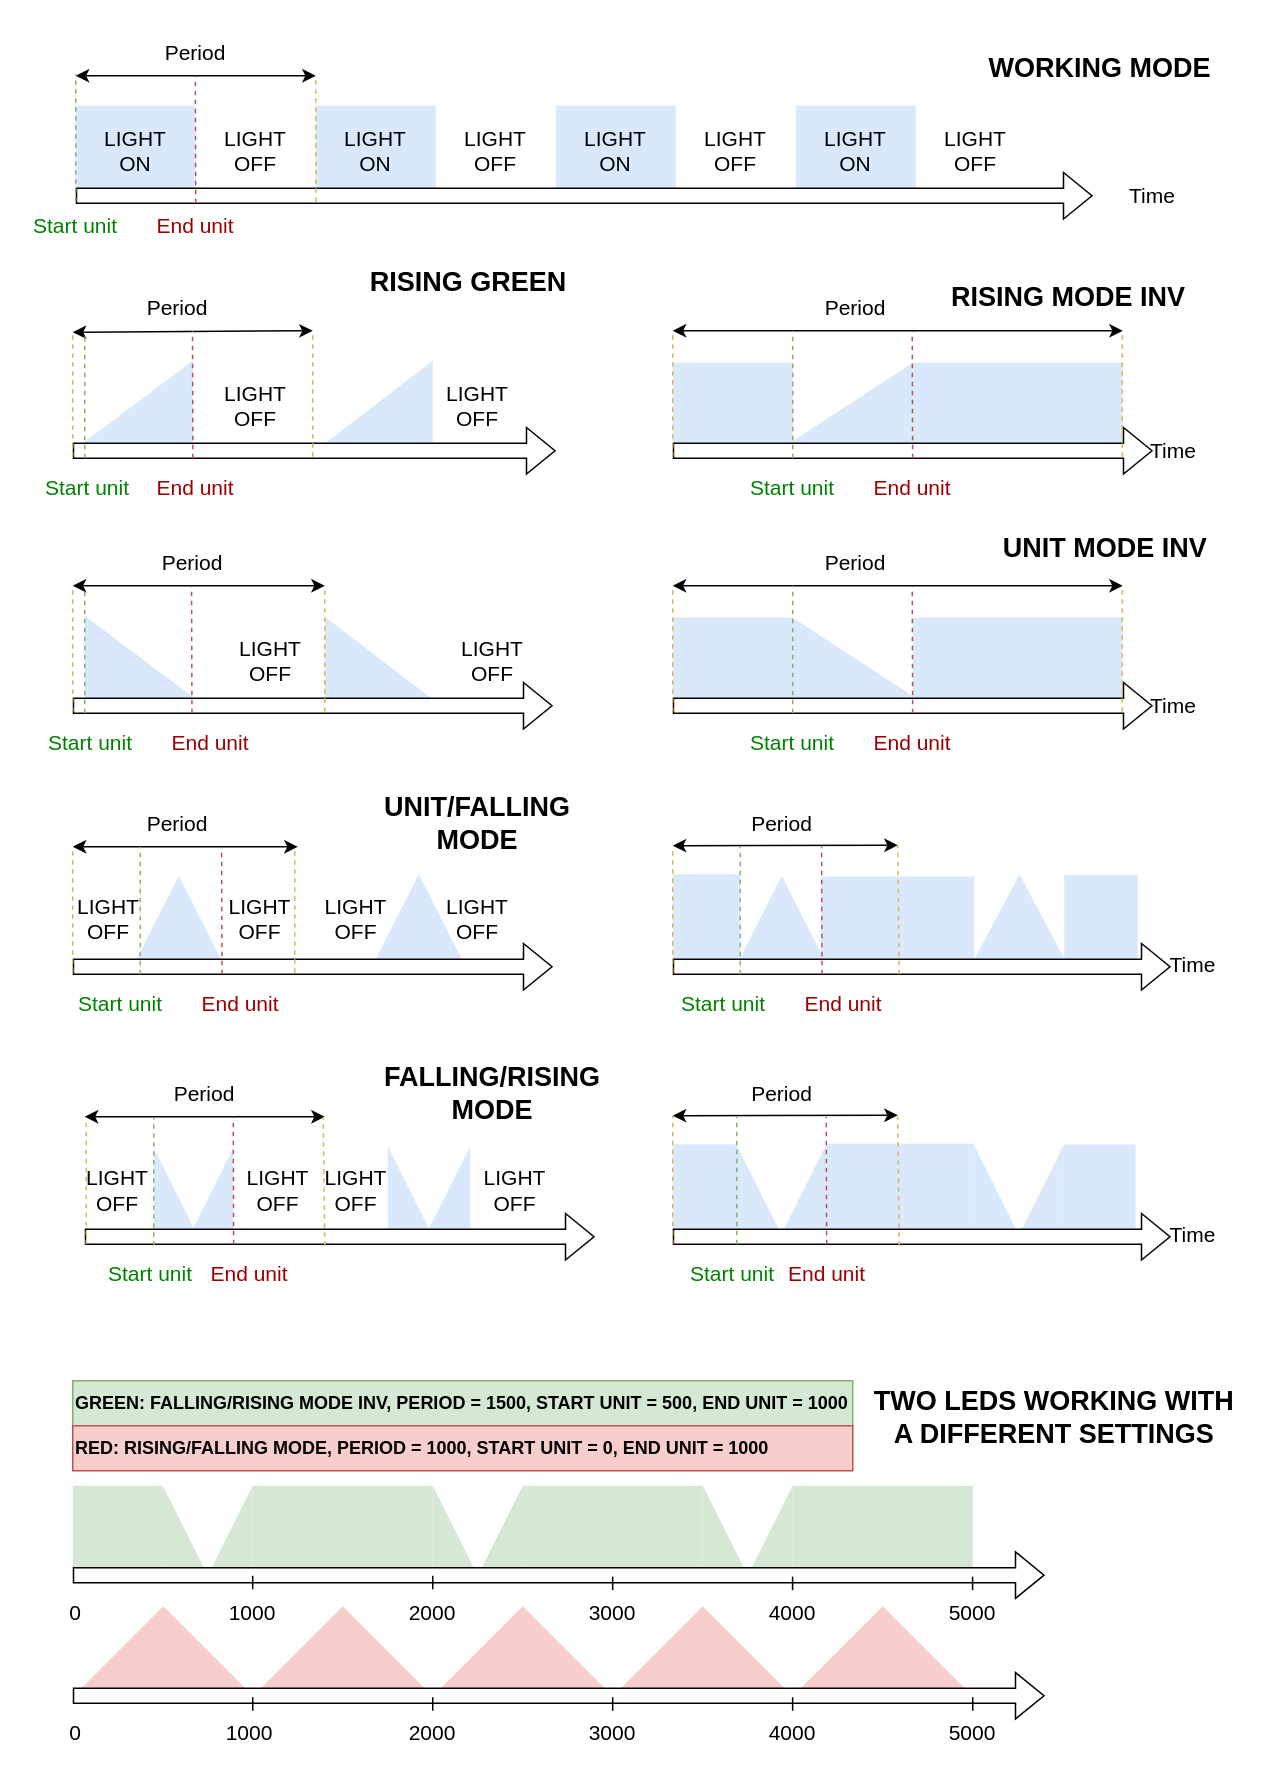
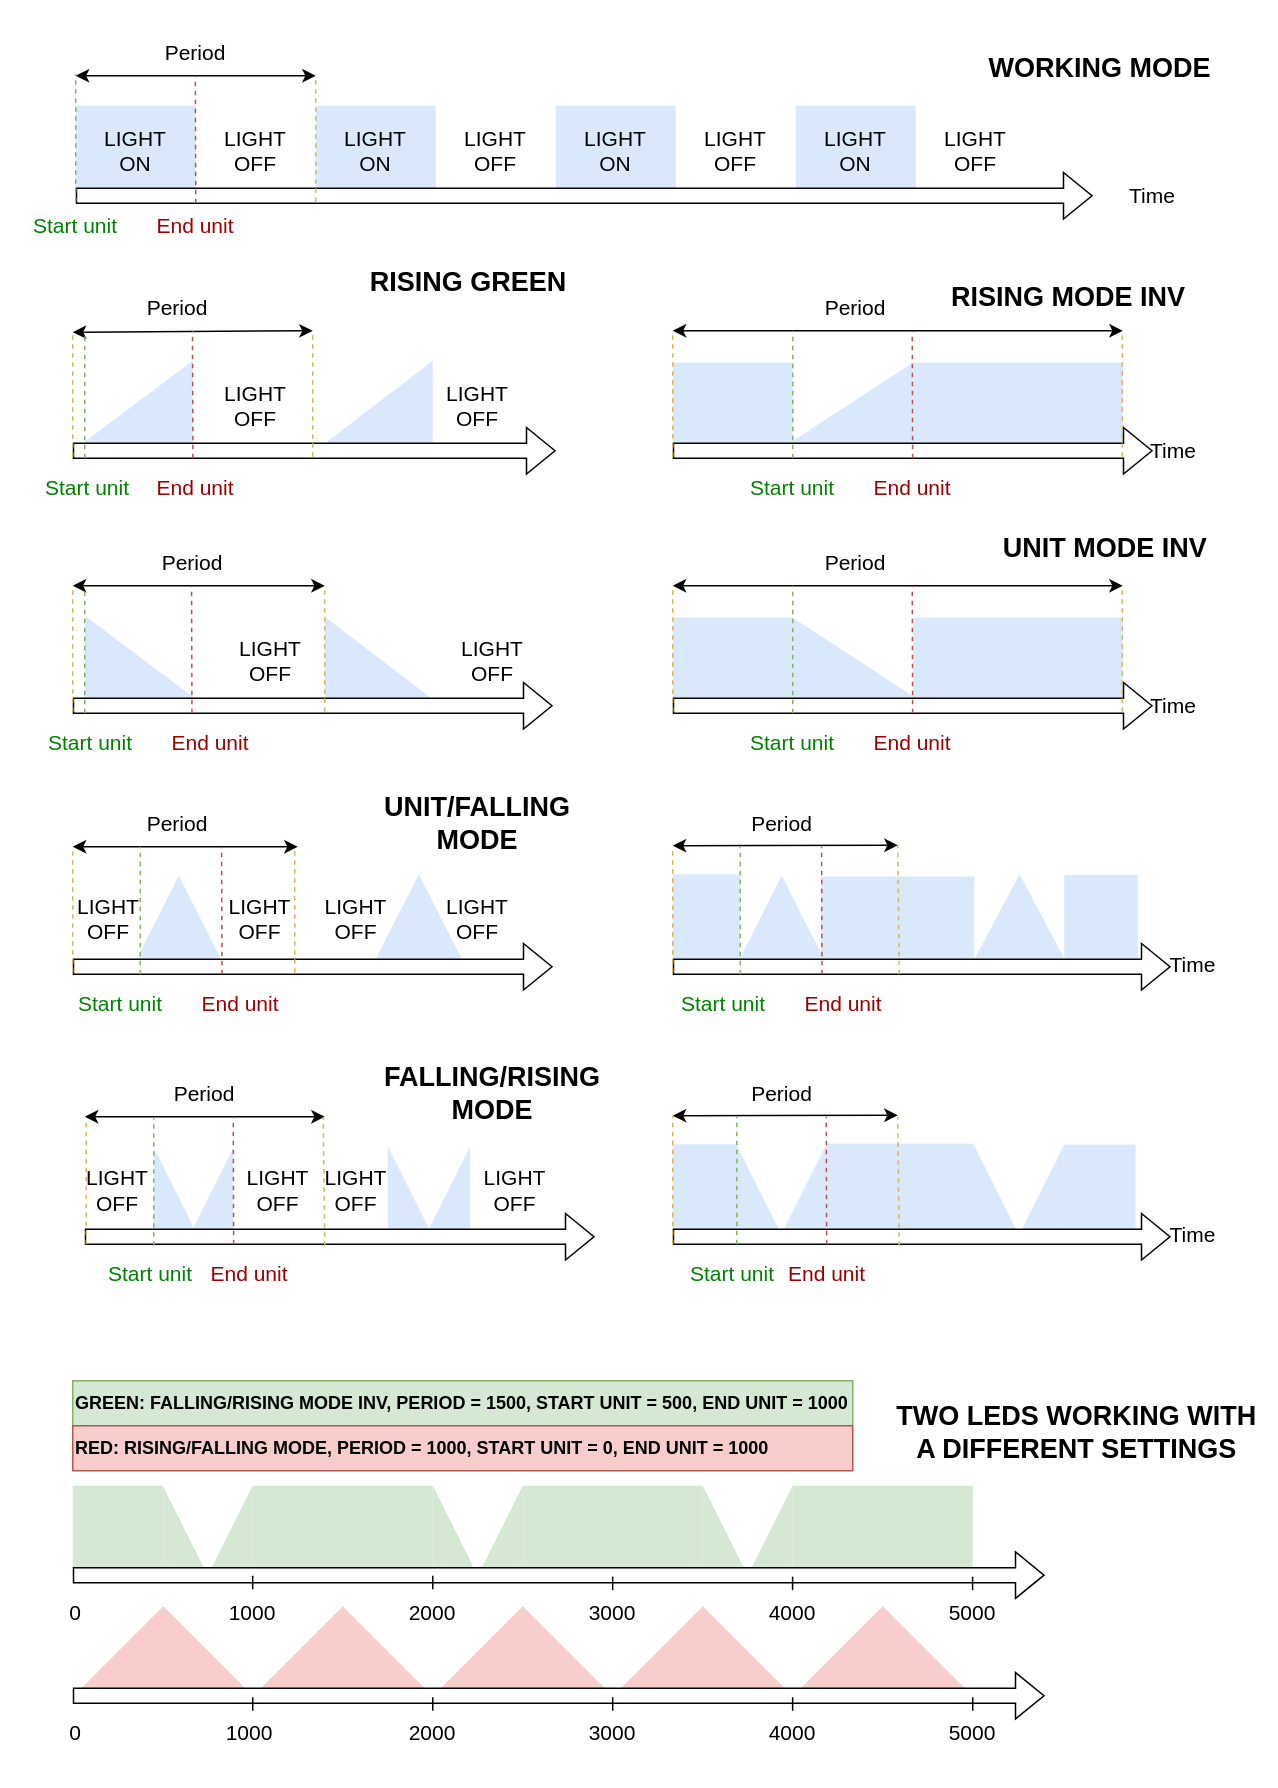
(1055, 1418) -> (1077, 1433)
